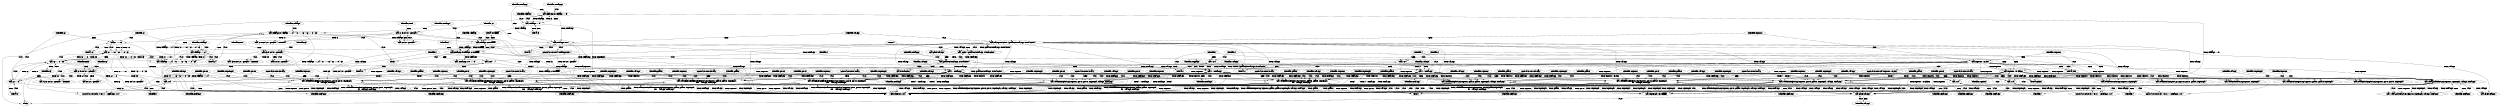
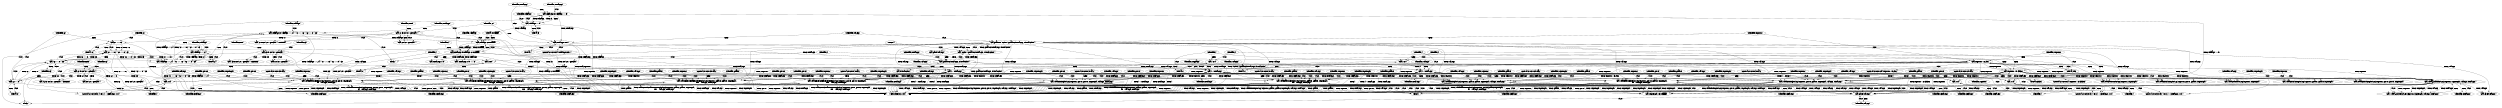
(539, 28) -> (539, 28)
(1013, 43) -> (1013, 43)
(211, 57) -> (211, 57)
(598, 57) -> (598, 57)
none -> (437, 62)
none -> (2069, 82)
